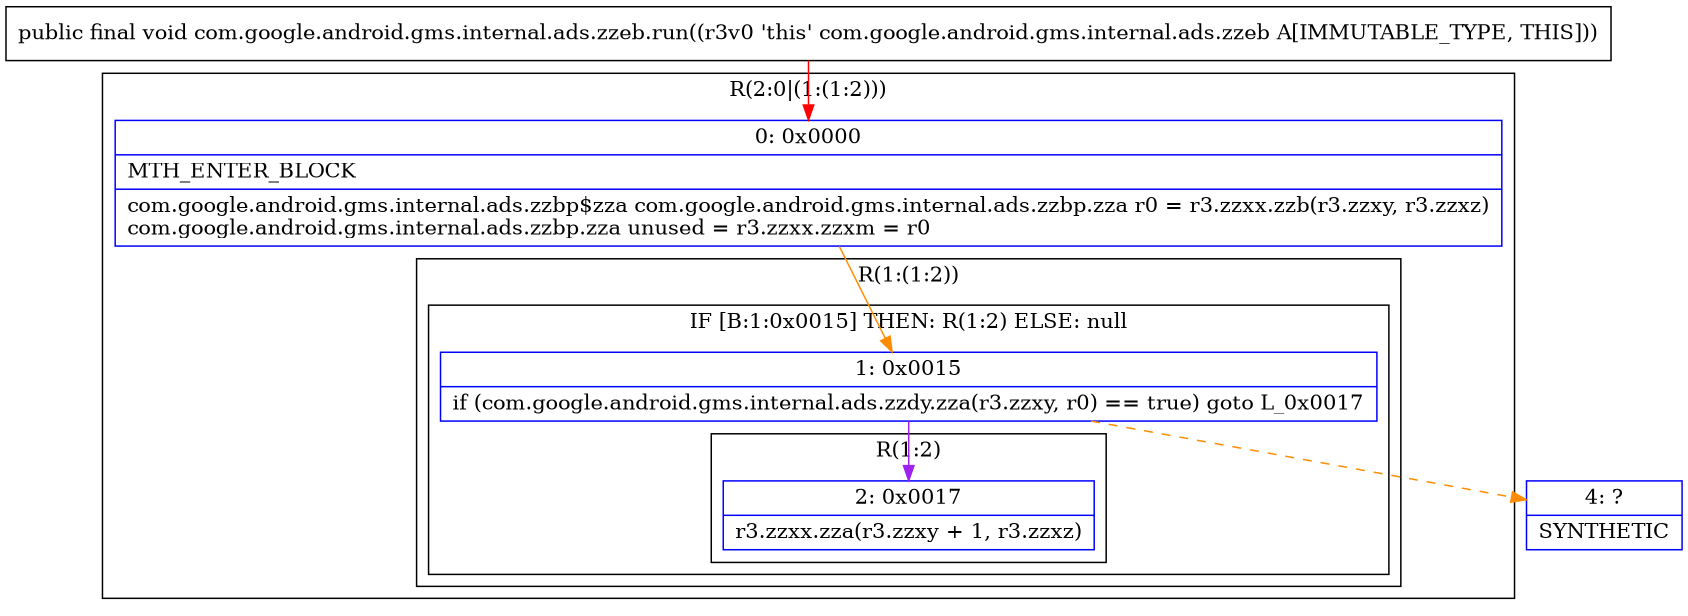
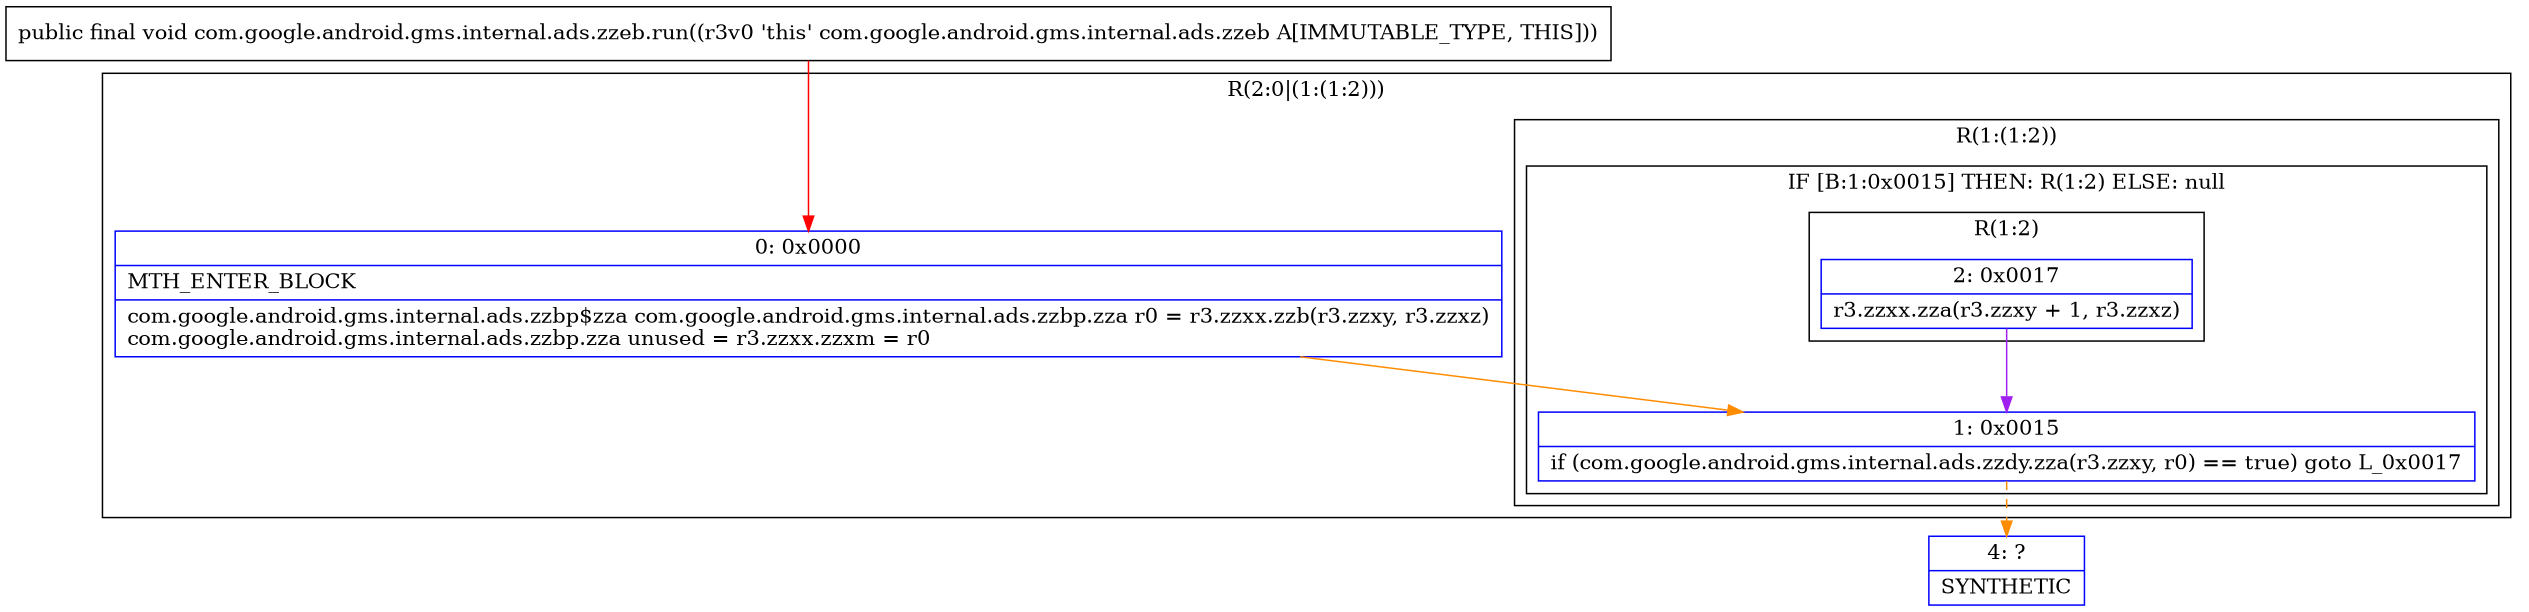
(909, 443) -> (2007, 363)
